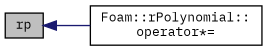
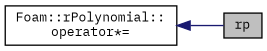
(73, 26) -> (207, 26)
